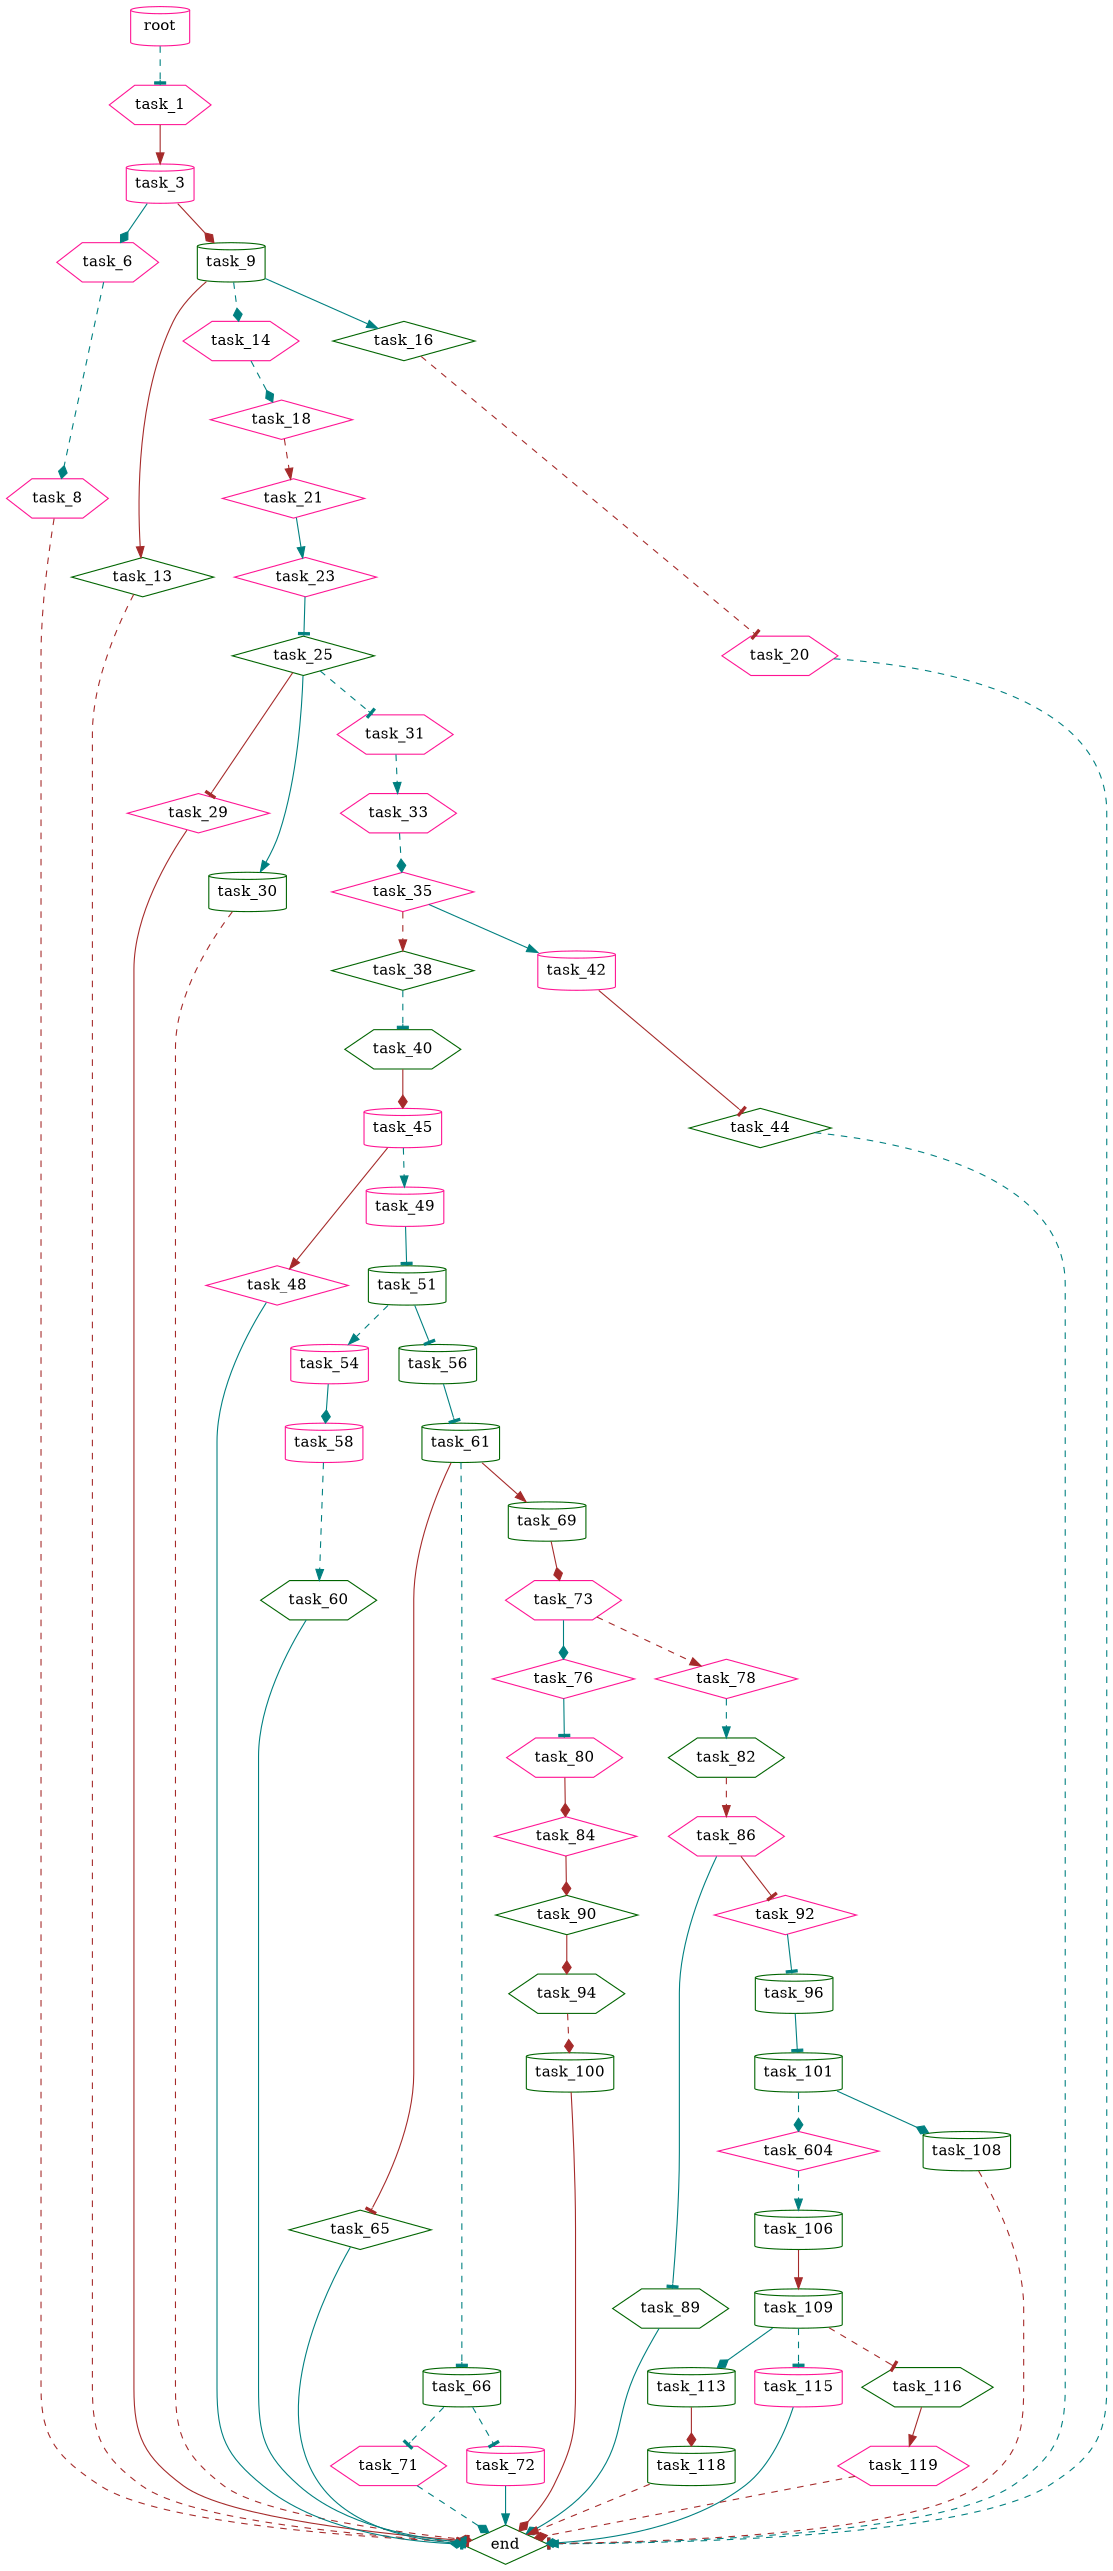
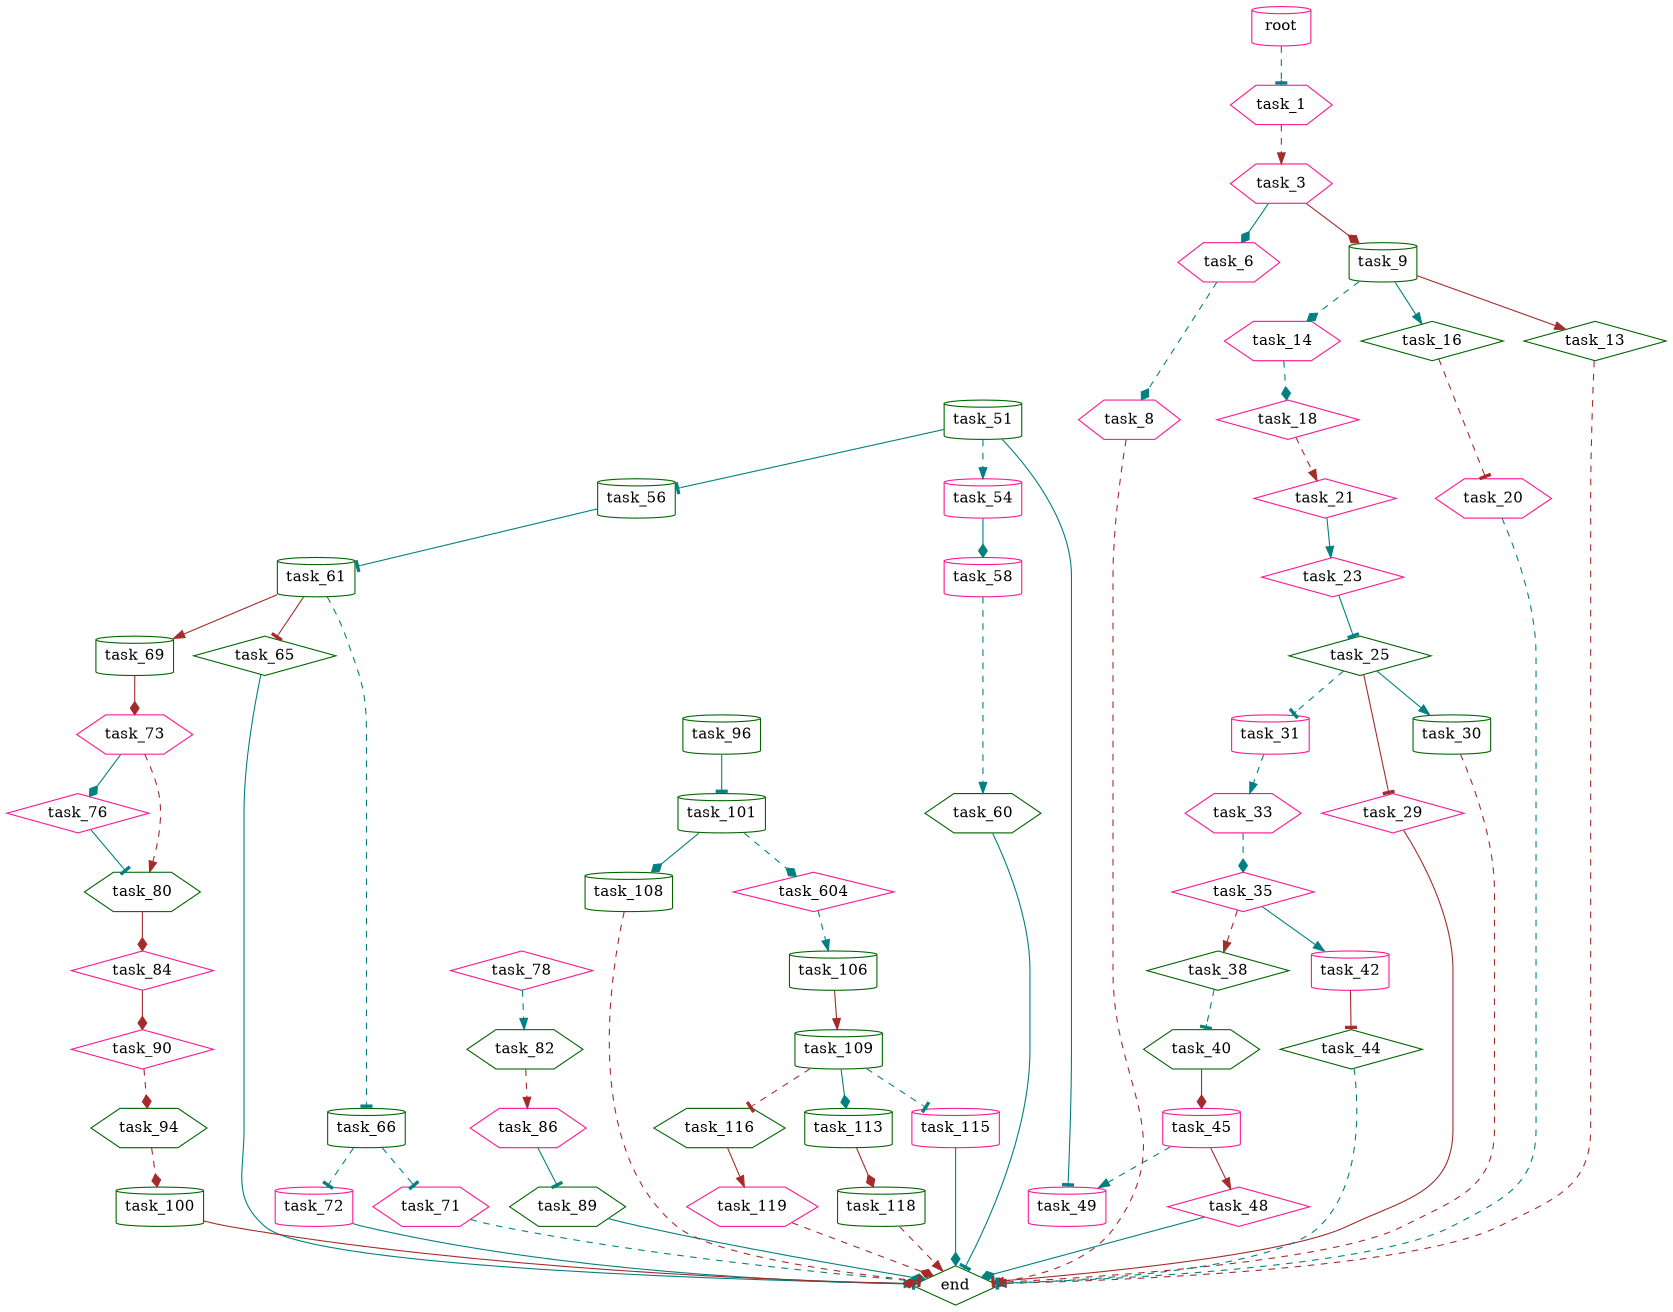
(160, 139) -> (1281, 139)
(160, 184) -> (1281, 184)
(395, 735) -> (1270, 735)
(406, 1243) -> (1071, 800)
(644, 1639) -> (160, 807)
(565, 1758) -> (142, 892)
(567, 1915) -> (142, 1049)
(785, 1915) -> none
(567, 1948) -> (145, 1082)
